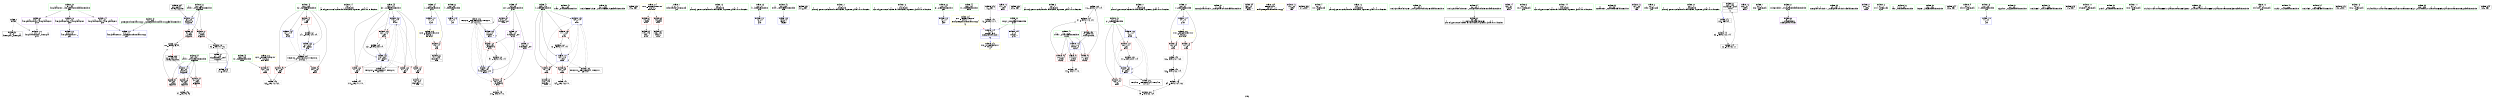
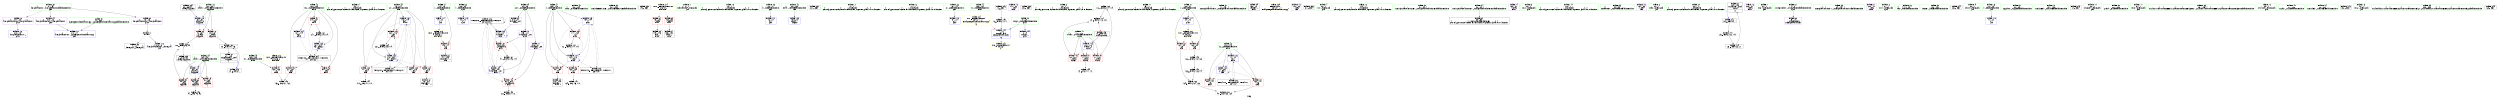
(37, 27) -> (147, 28)
(1130, 58) -> none
